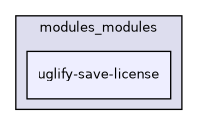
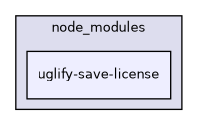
(99, 28) -> (99, 28)
